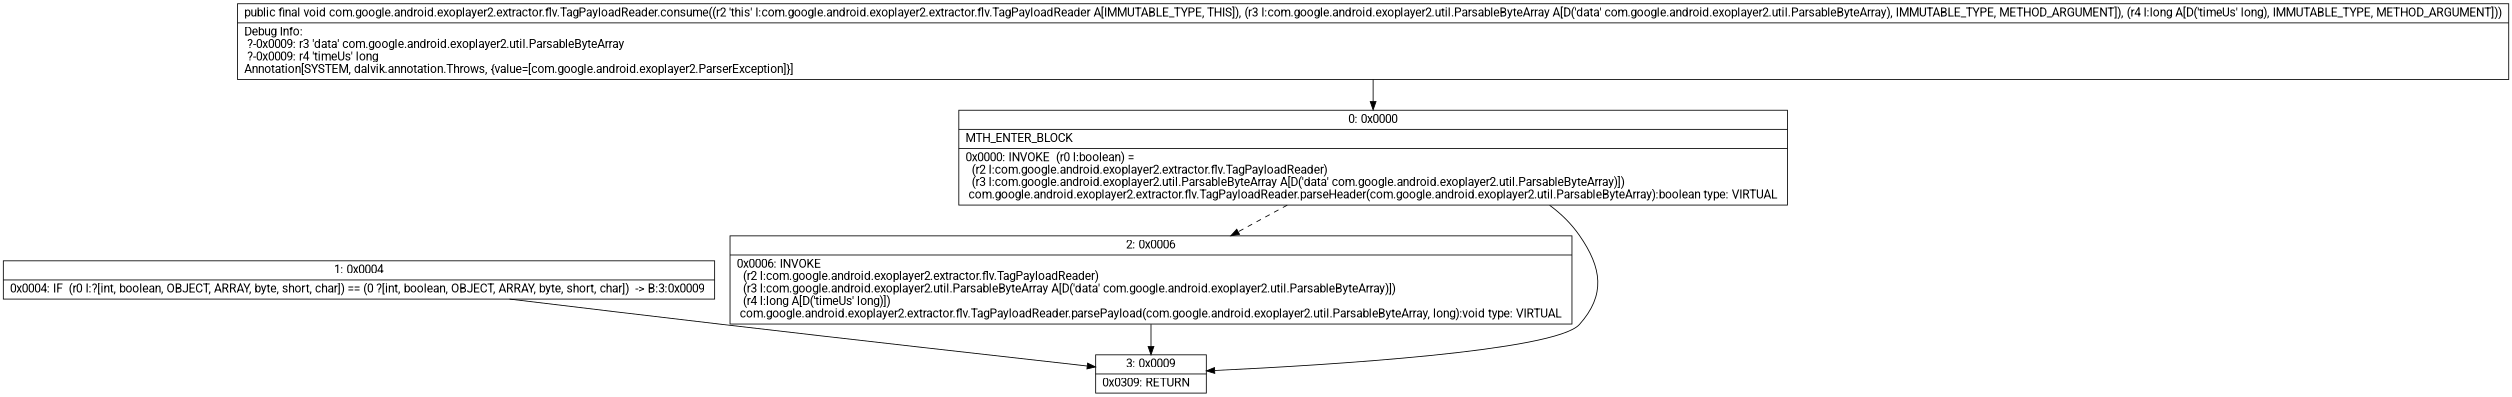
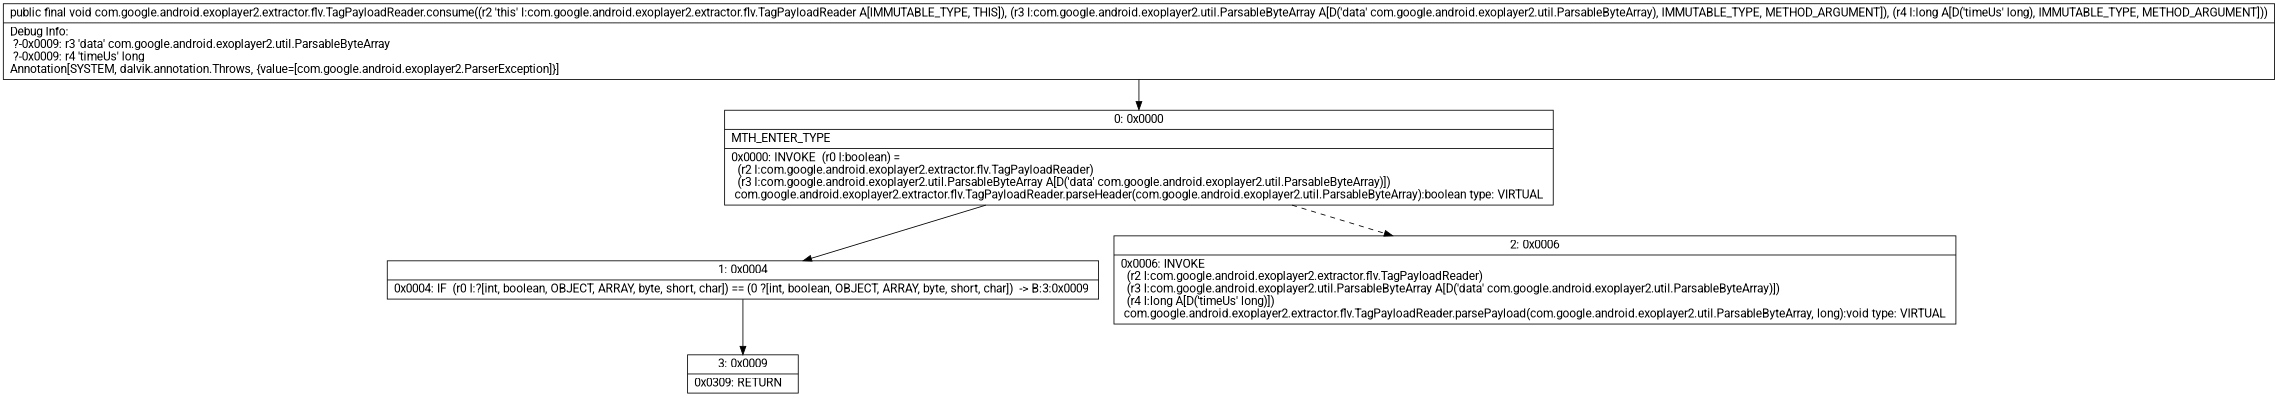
(1020, 139) -> (781, 139)
(1151, 335) -> none
(1469, 351) -> (899, 232)
